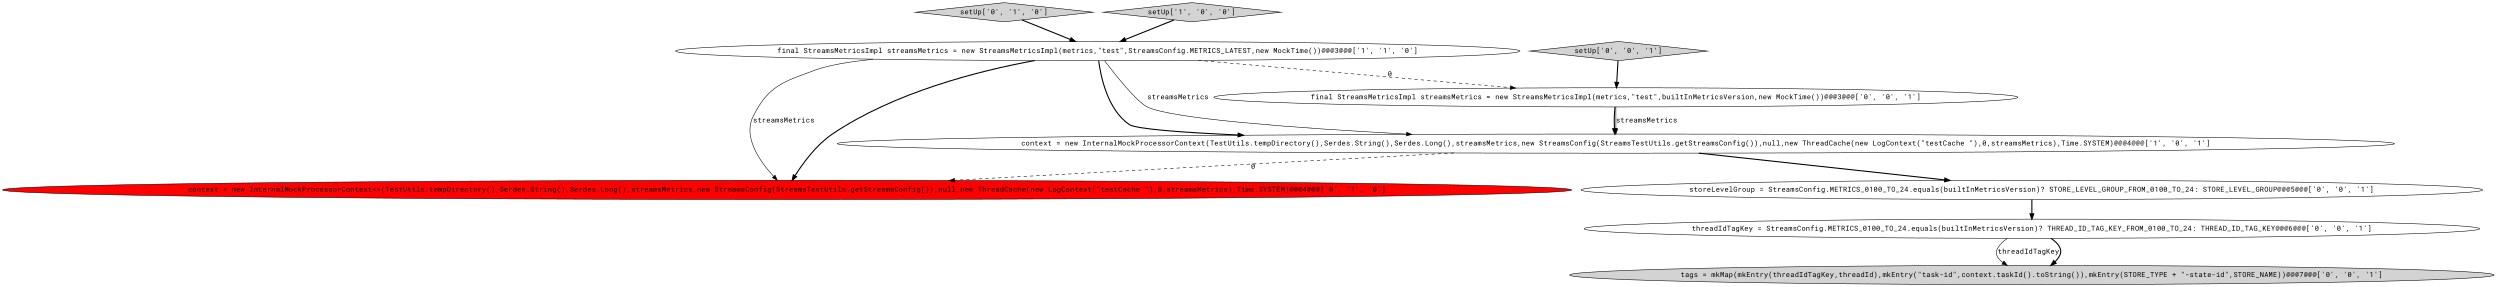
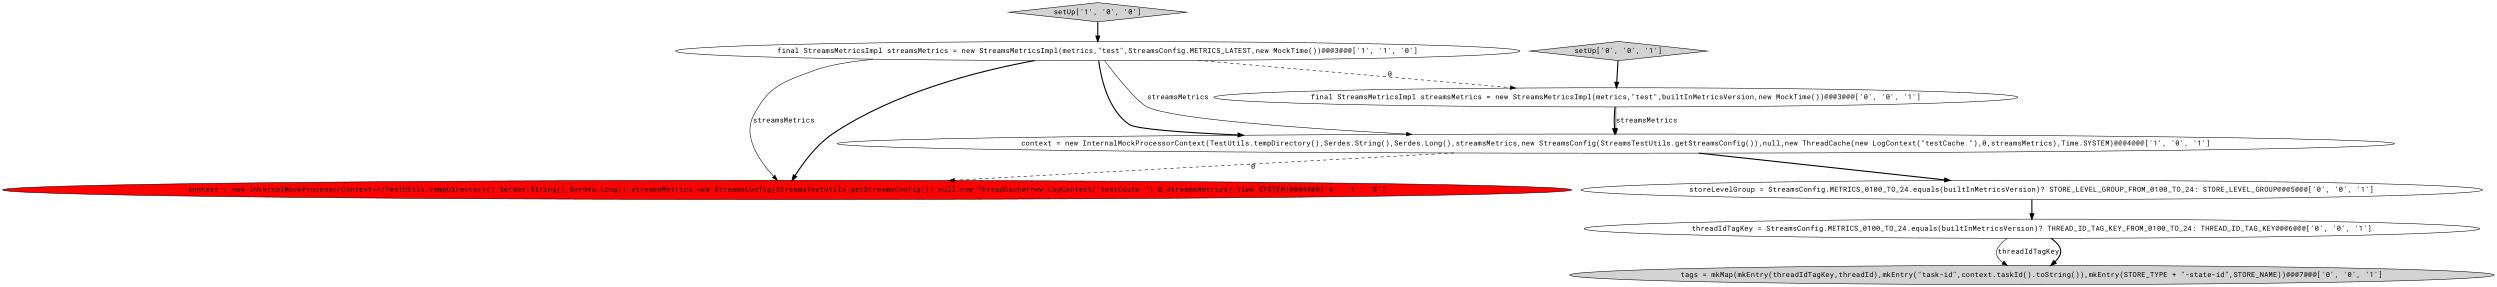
(1004, 12) -> none
